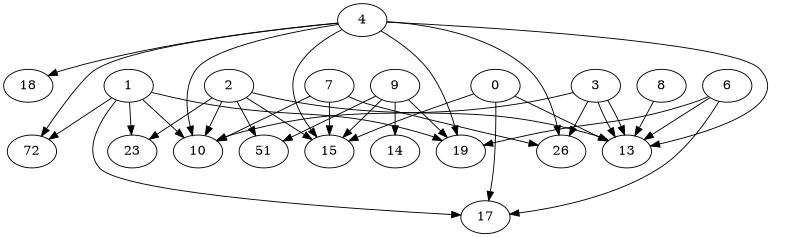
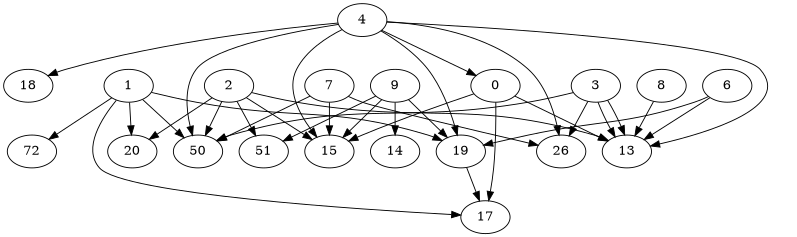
(107, 64) -> (425, 51)
(132, 151) -> (132, 151)
(198, 151) -> (198, 151)
(634, 182) -> (471, 180)
